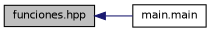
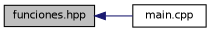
(169, 16) -> (169, 16)
